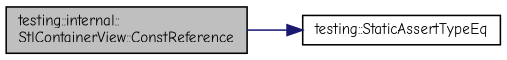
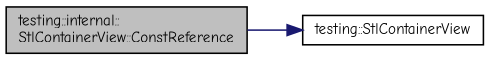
(402, 30) -> (393, 30)
